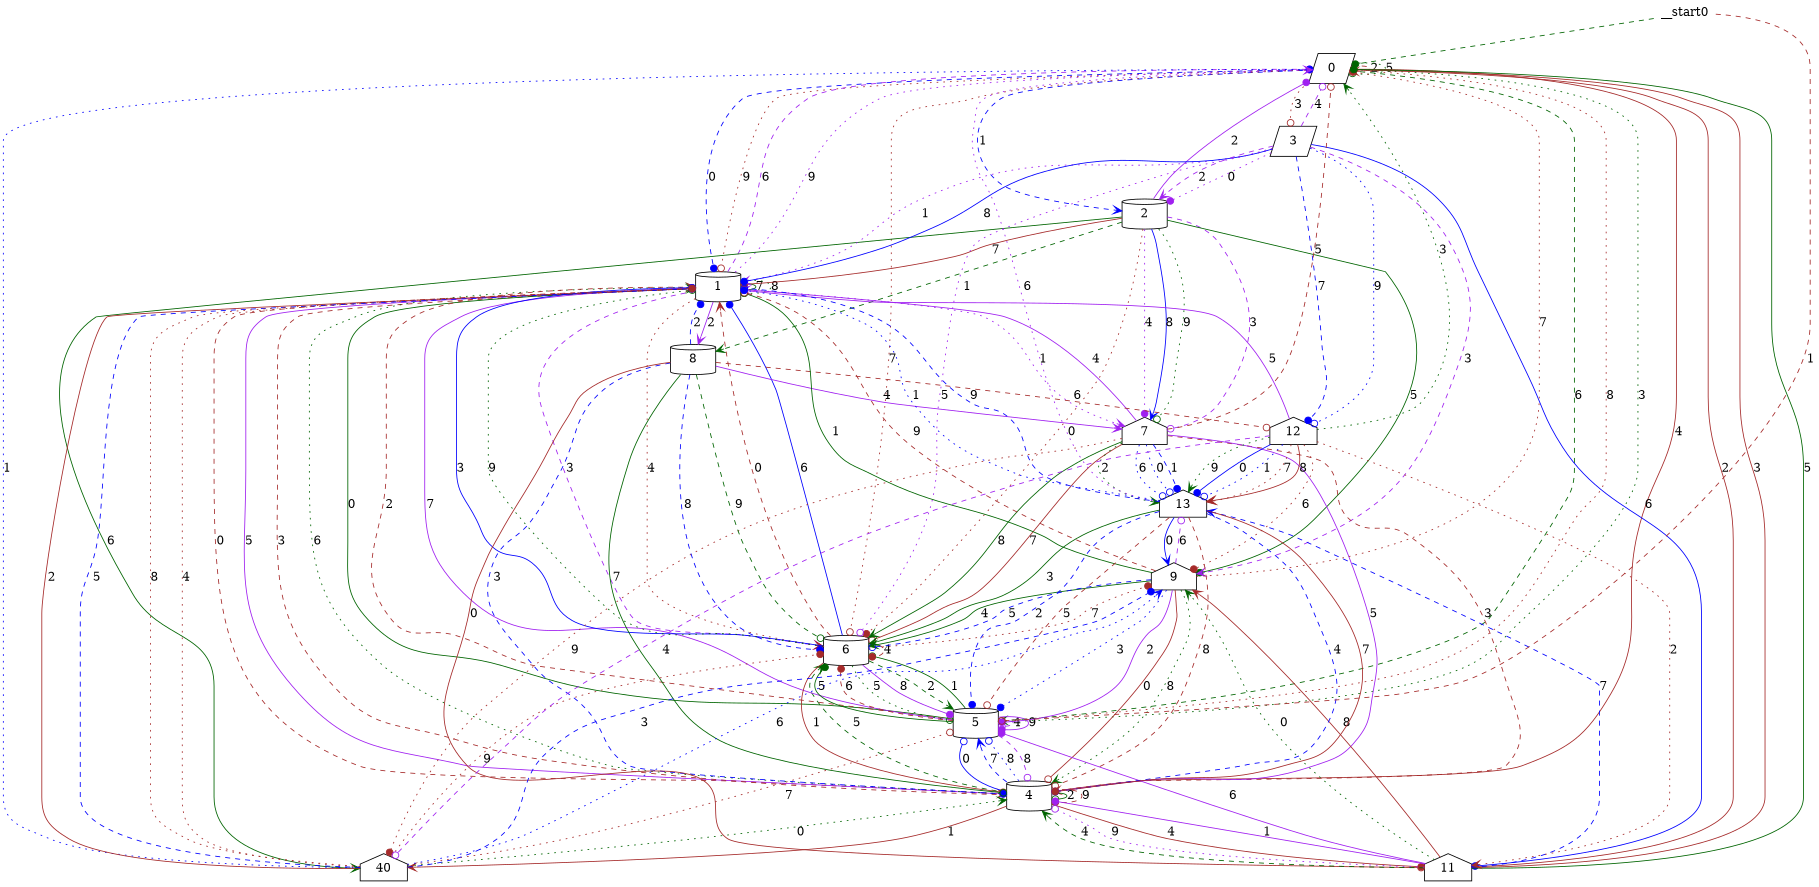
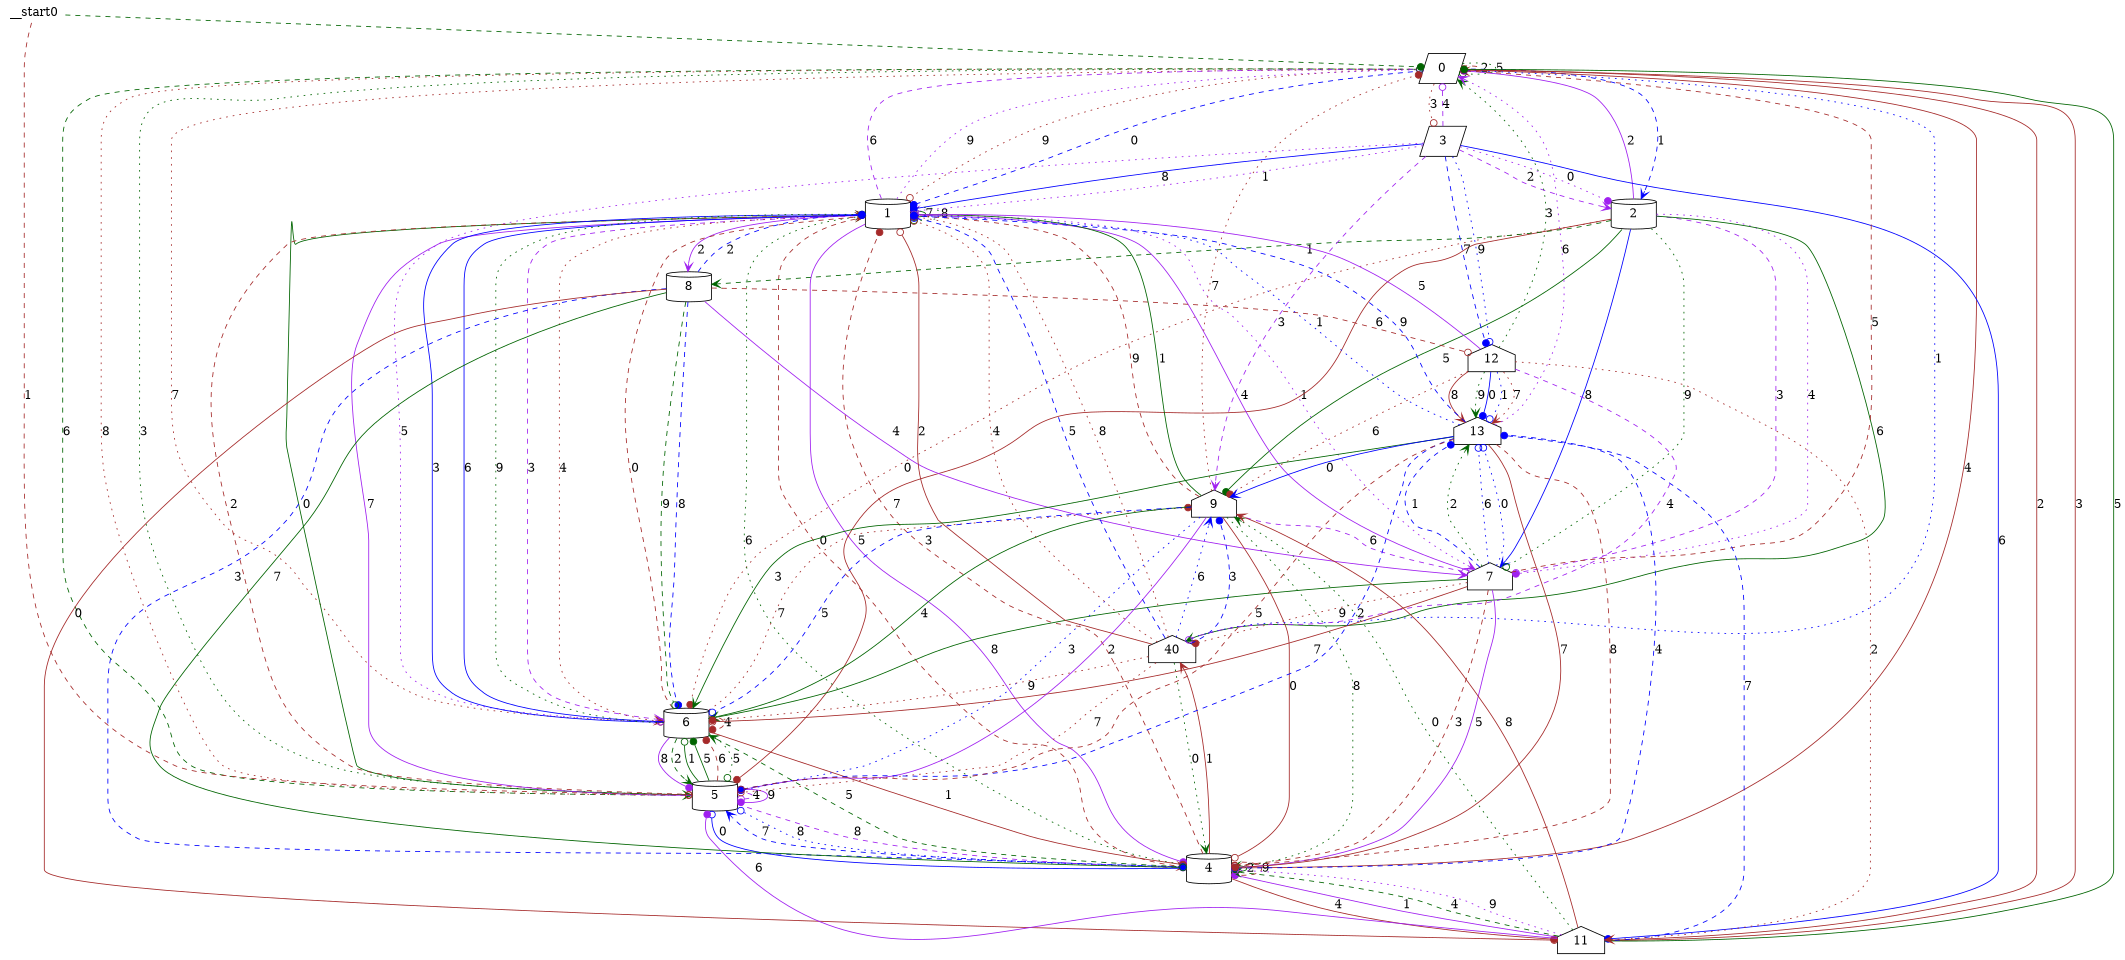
(937, 260) -> (1100, 412)
(1178, 544) -> (1351, 536)
(1548, 657) -> (1744, 662)
